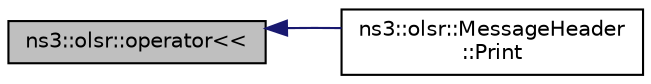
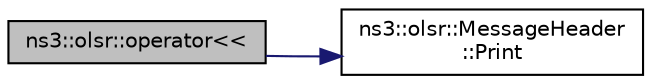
(315, 28) -> (293, 56)
